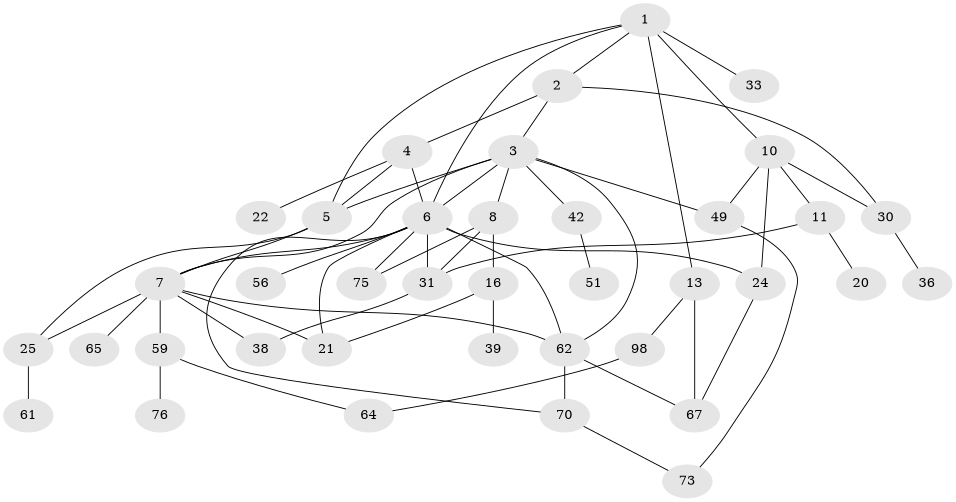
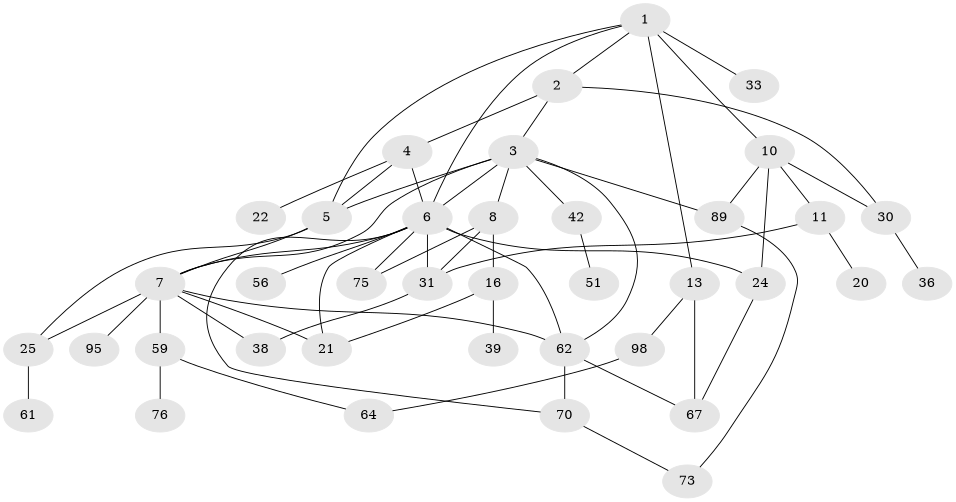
(719, 218) -> (719, 218)
(94, 350) -> (94, 350)
